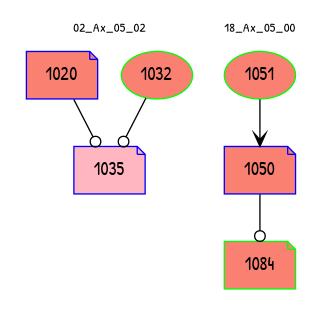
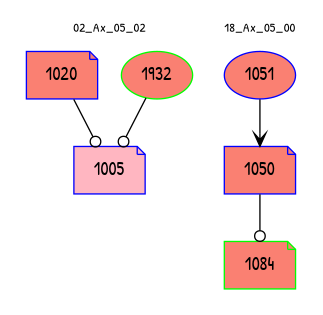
(157, 75) -> (157, 75)
(260, 75) -> (260, 75)
(110, 170) -> (110, 170)
